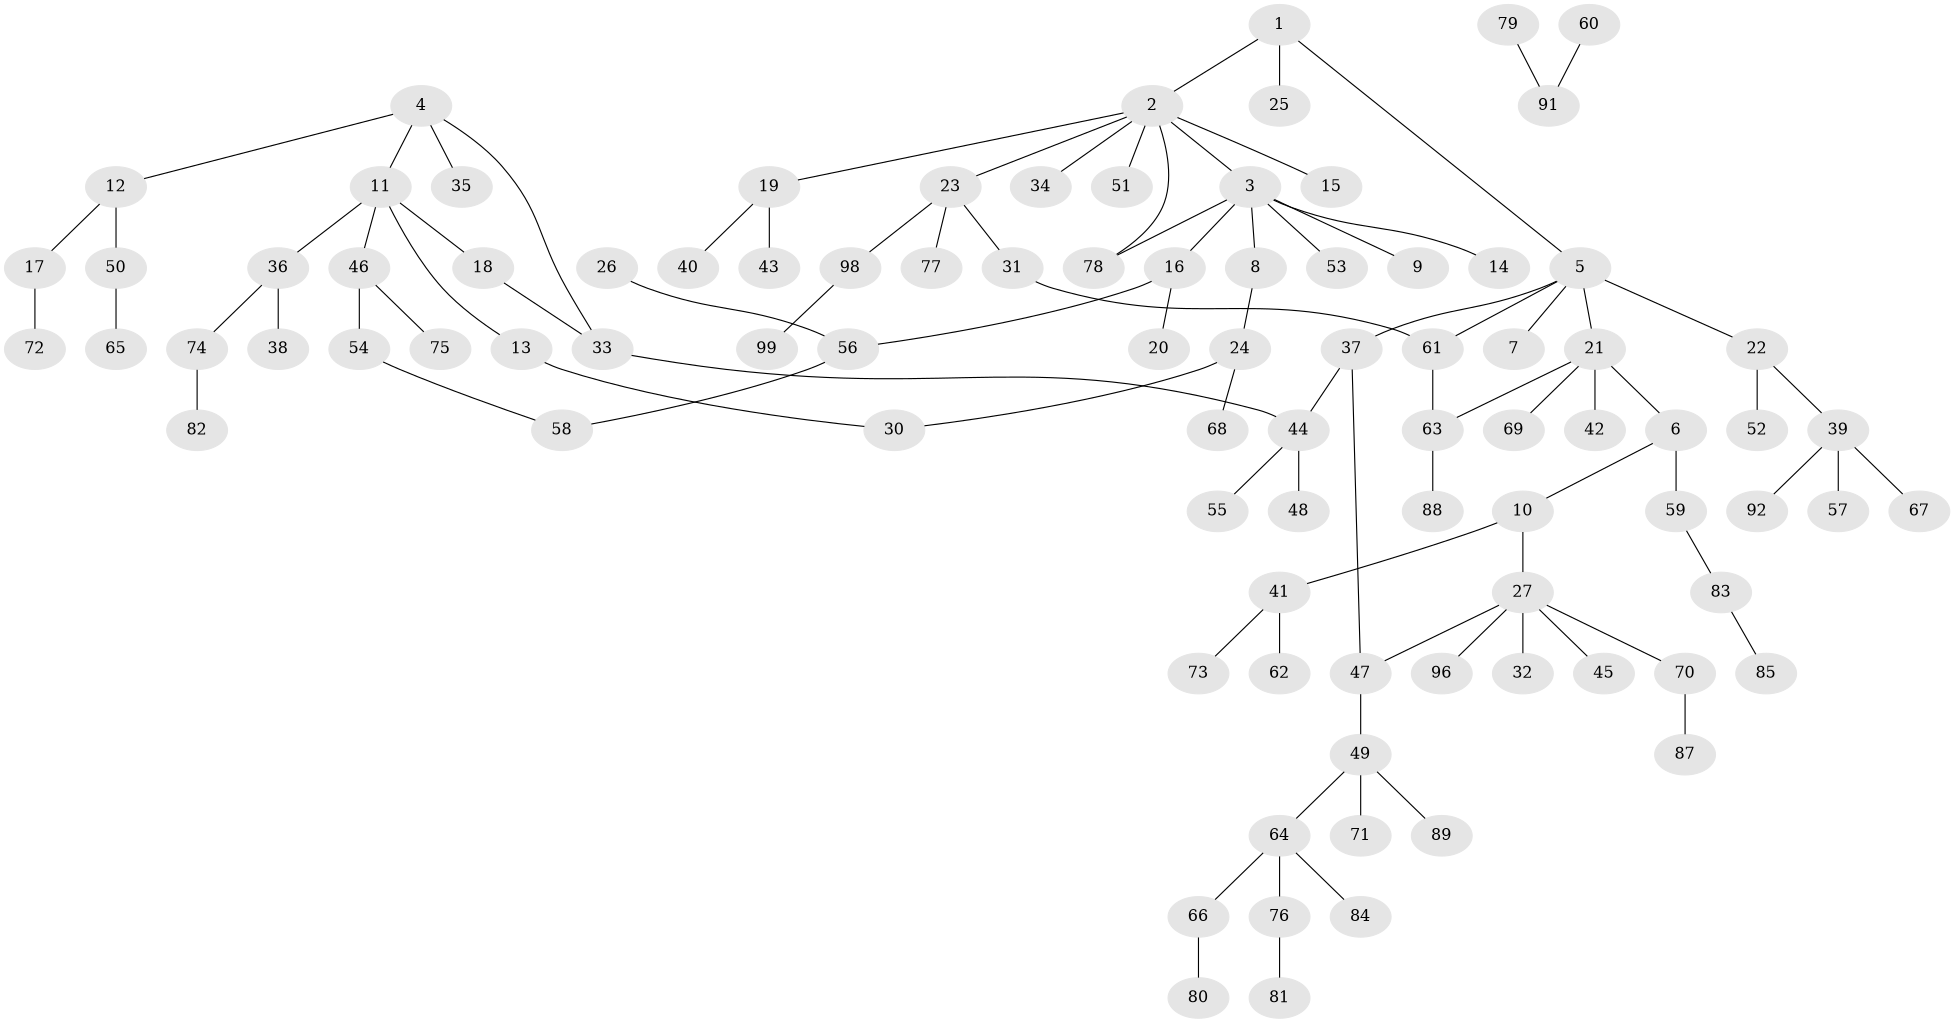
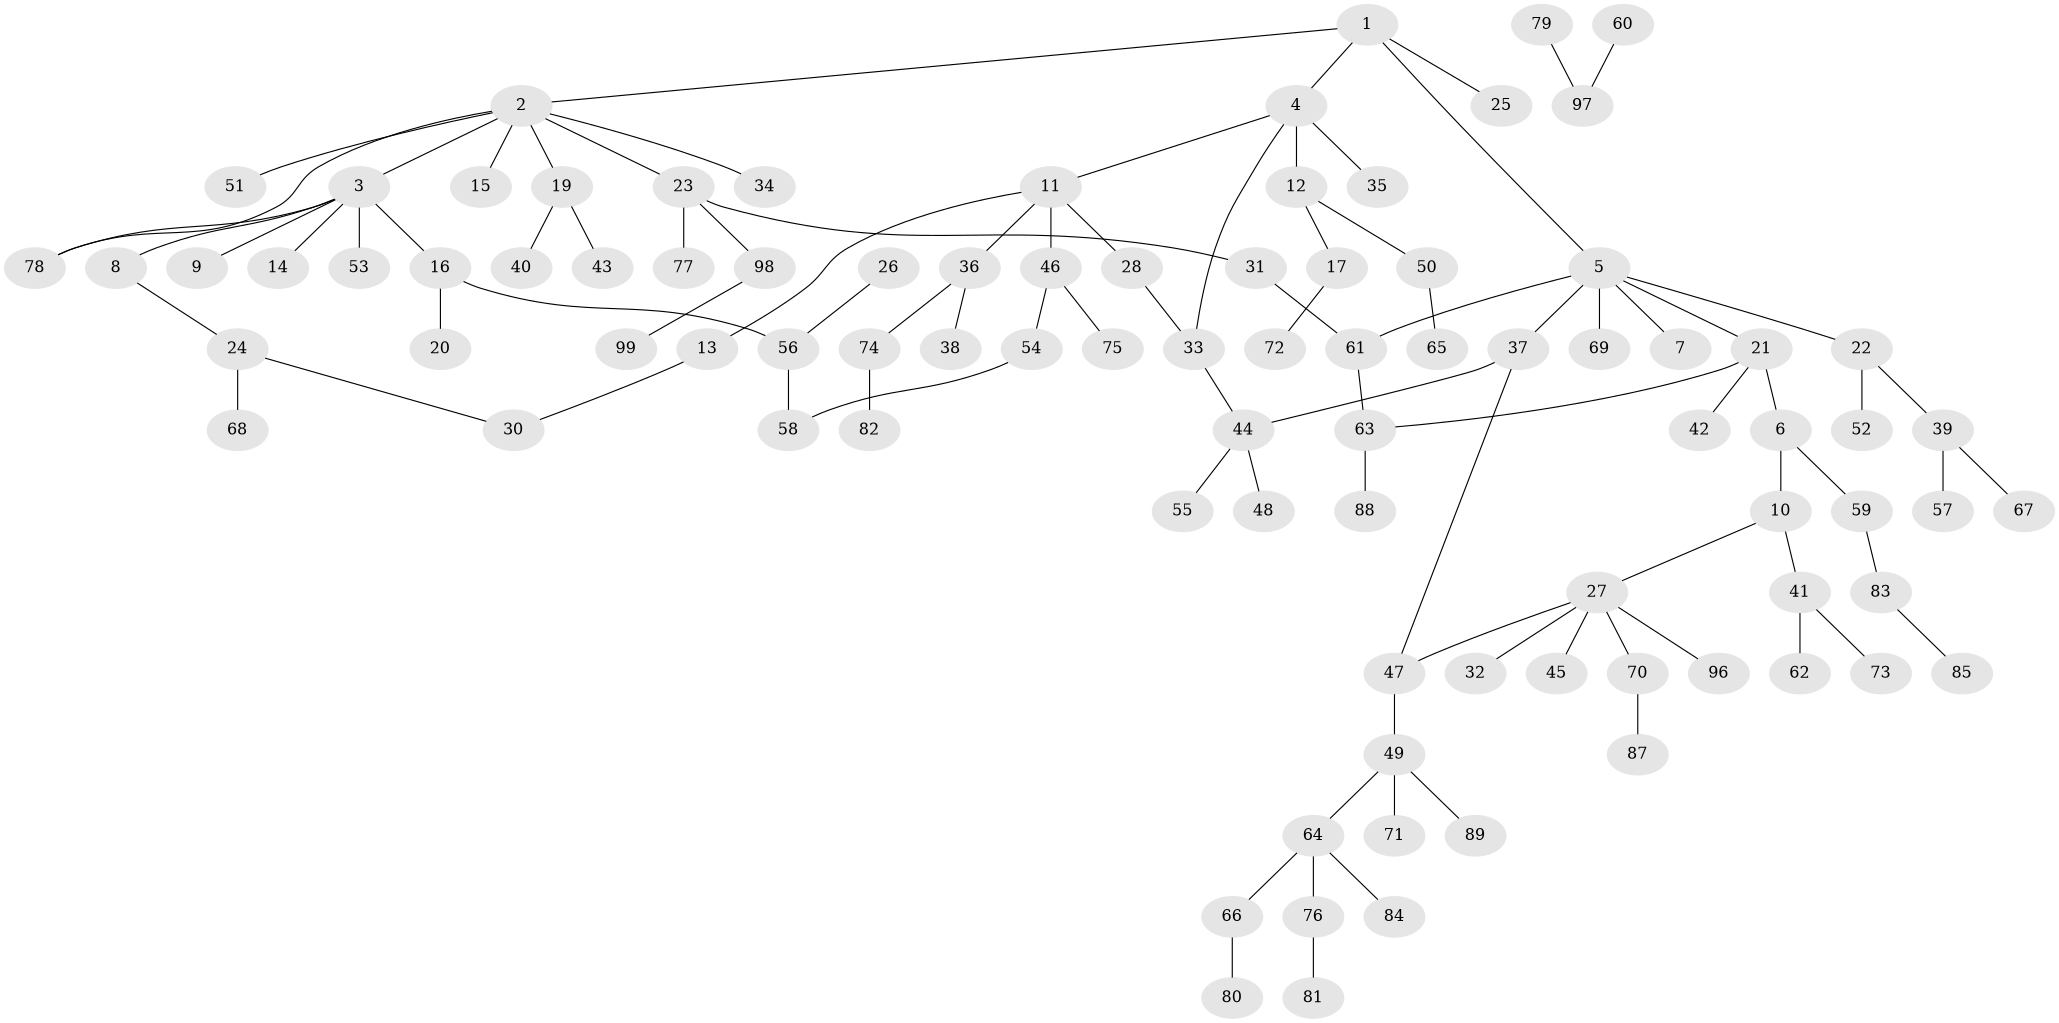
none -> (1332, 65)
(1549, 106) -> (1583, 106)
(483, 268) -> (1132, 268)
(1555, 390) -> (1599, 309)
(1757, 511) -> none
